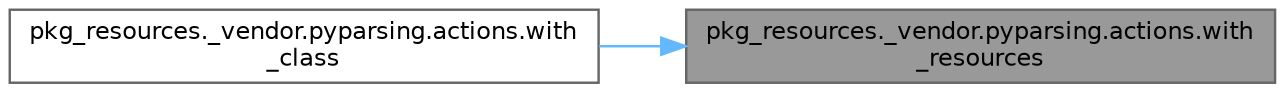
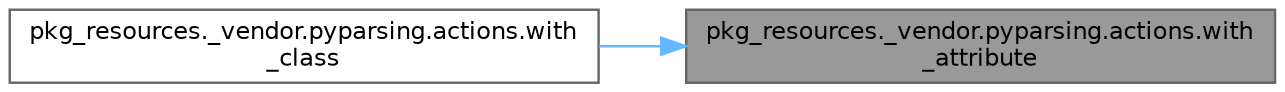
(981, 46) -> (981, 46)
